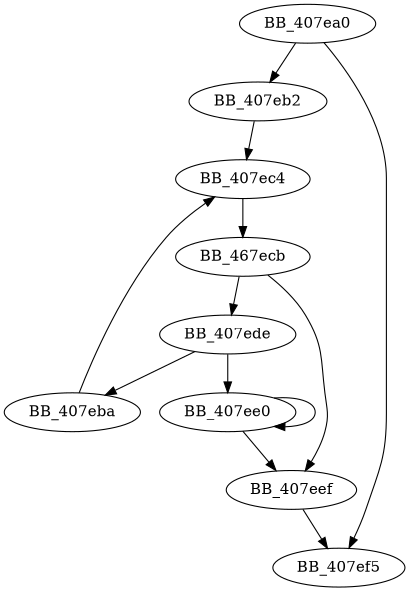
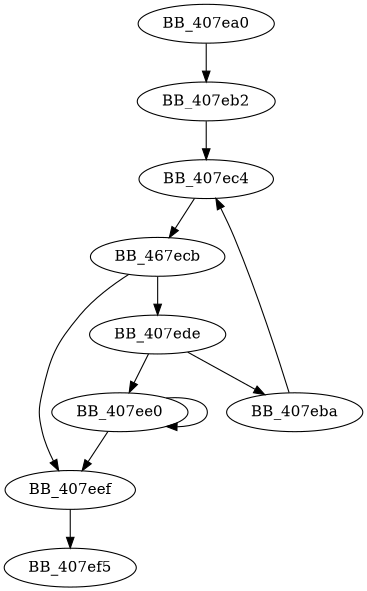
(386, 285) -> none
